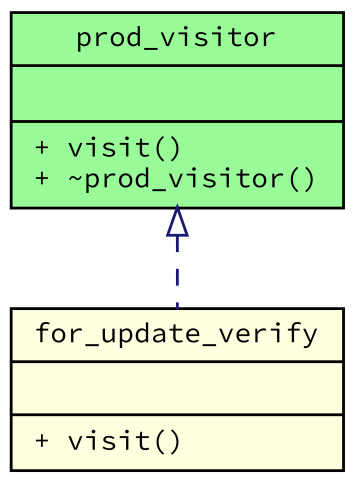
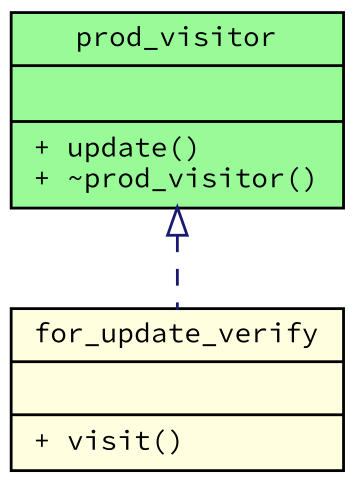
(110, 148) -> (119, 148)
